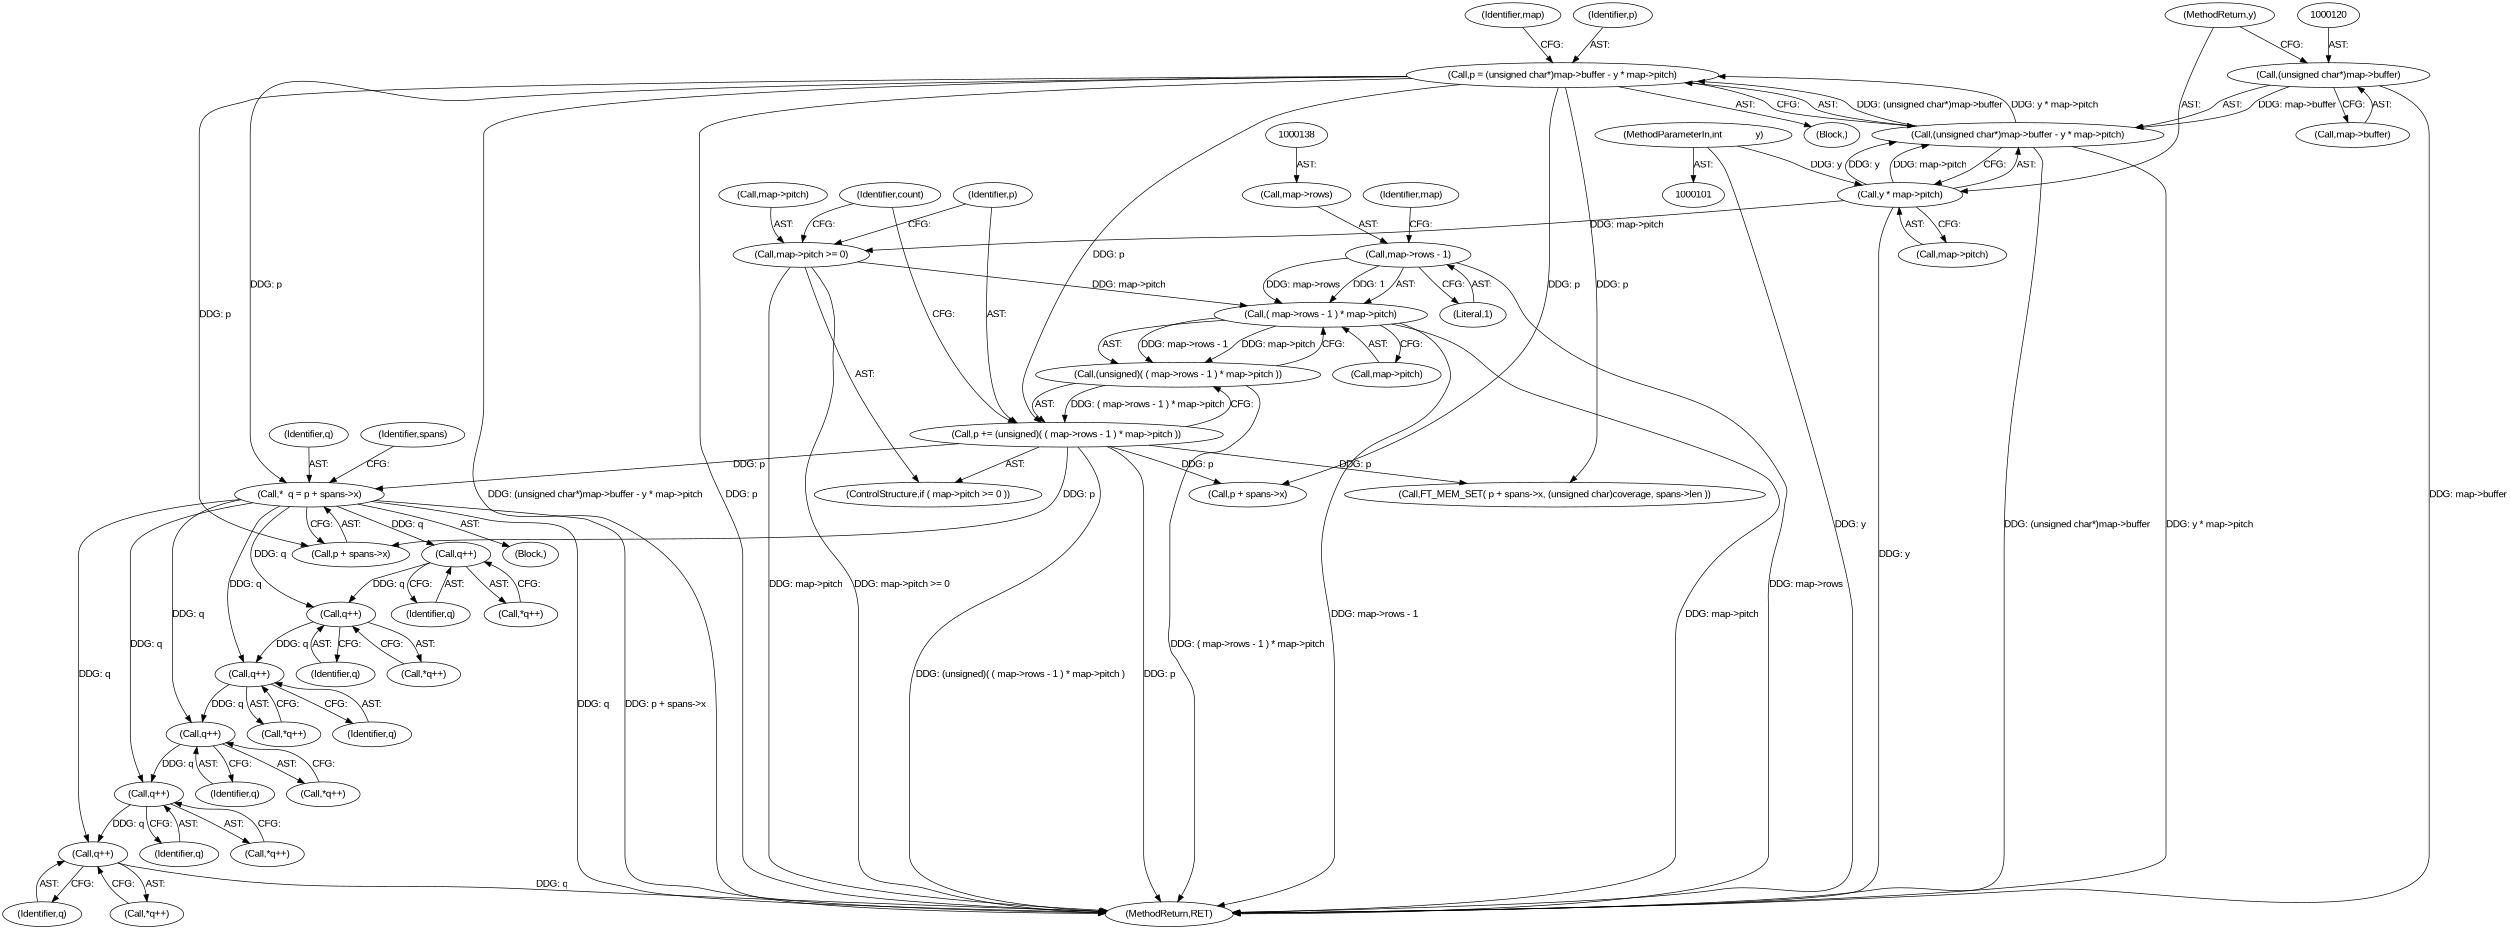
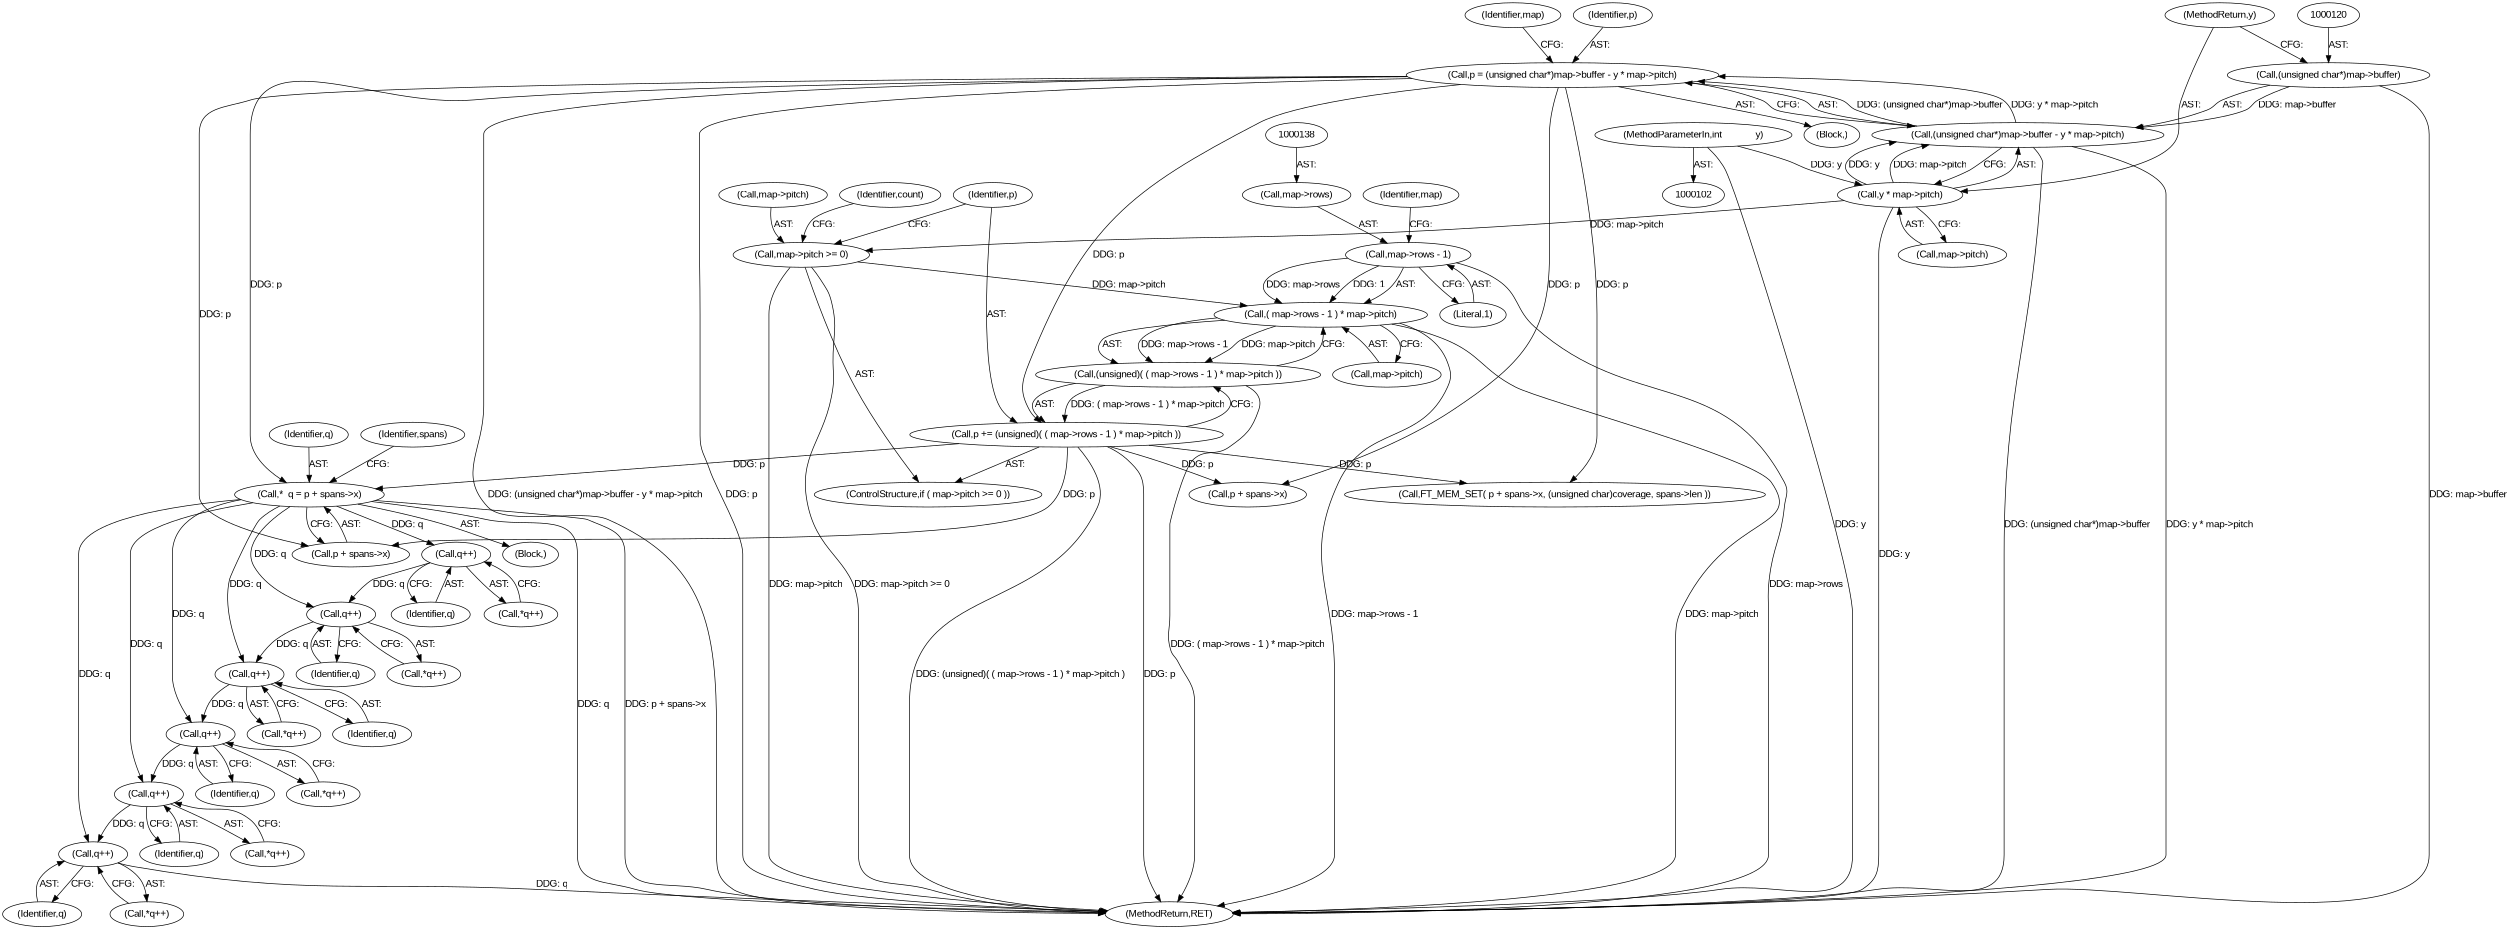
(2353, 135) -> none
(1693, 195) -> (1693, 195)
(932, 325) -> none
